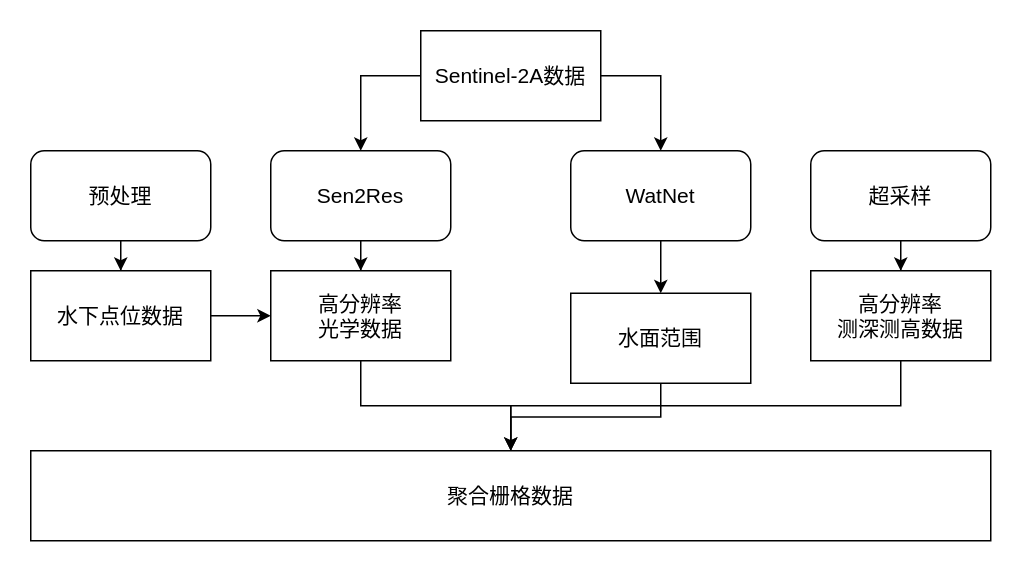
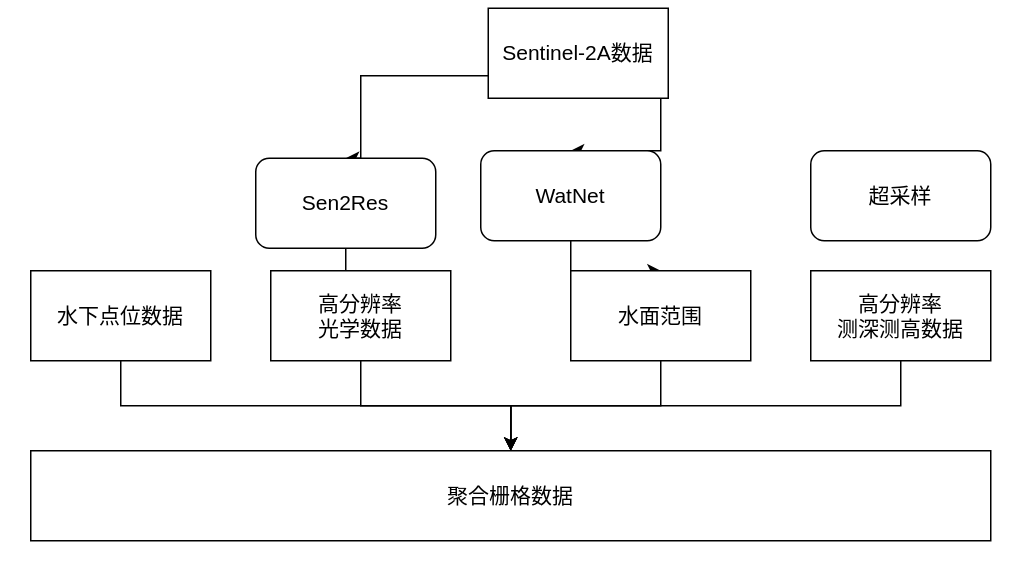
(511, 76) -> (578, 53)
(121, 196) -> none
(361, 196) -> (346, 203)
(661, 196) -> (571, 196)
(121, 261) -> none
(901, 261) -> none
(236, 316) -> (217, 406)
(661, 338) -> (661, 316)
(361, 403) -> (361, 403)
